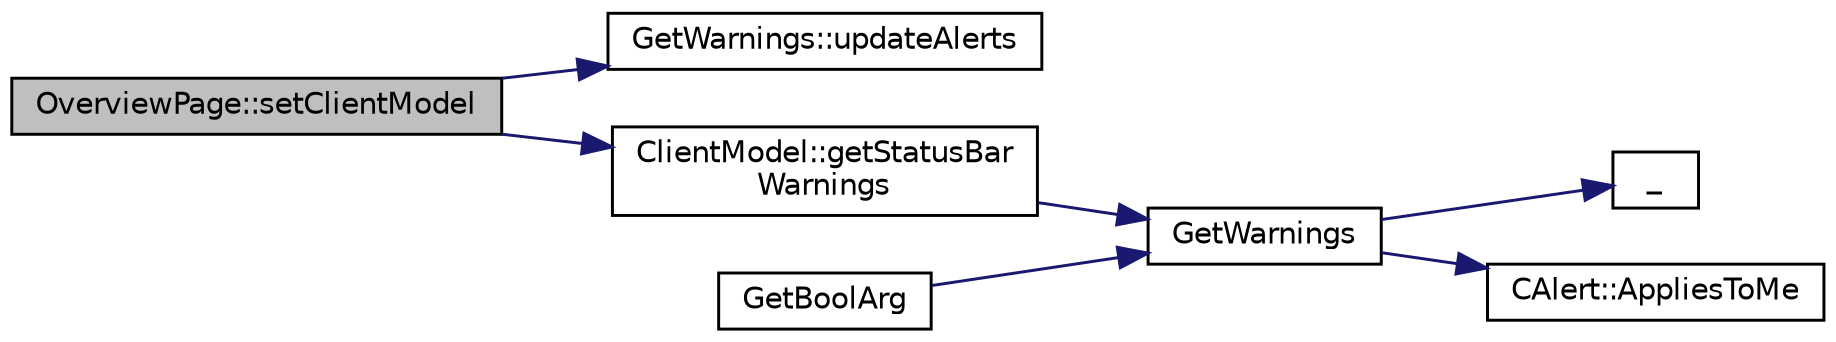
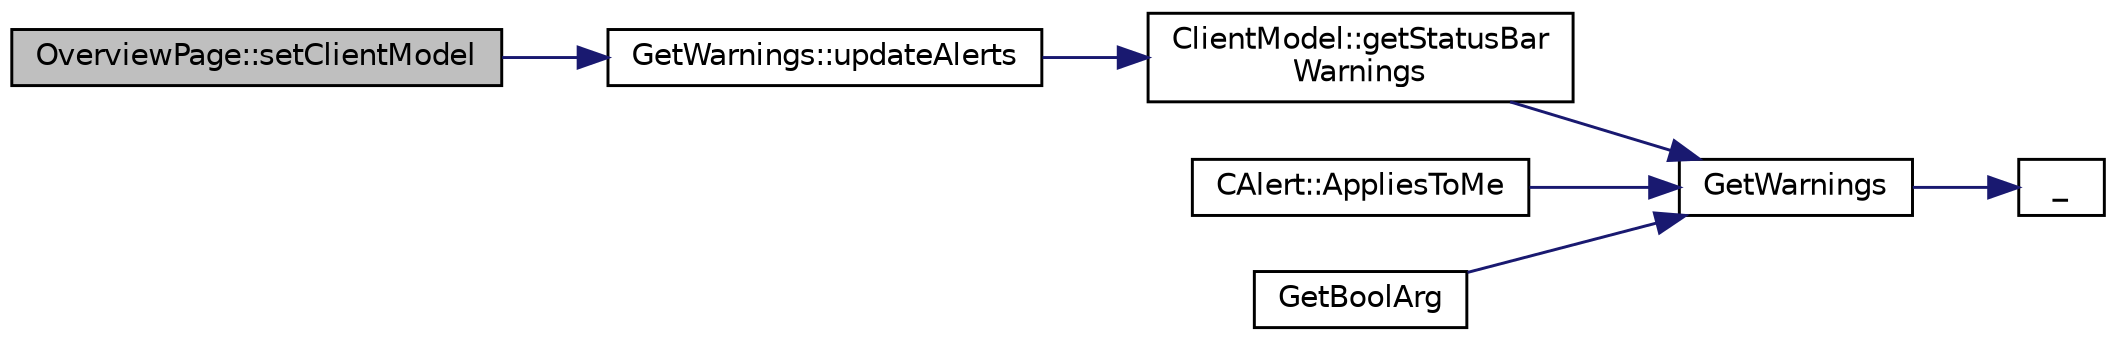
(542, 139) -> (1080, 58)
(1419, 258) -> (1589, 187)
